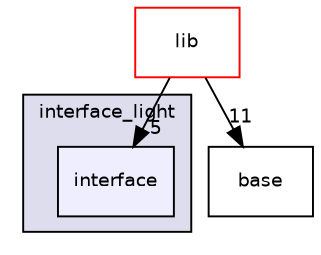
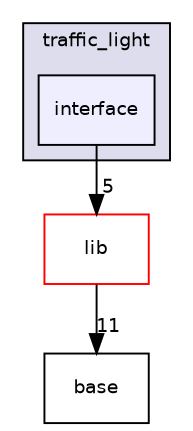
(154, 108) -> (97, 173)
(107, 113) -> (97, 42)
